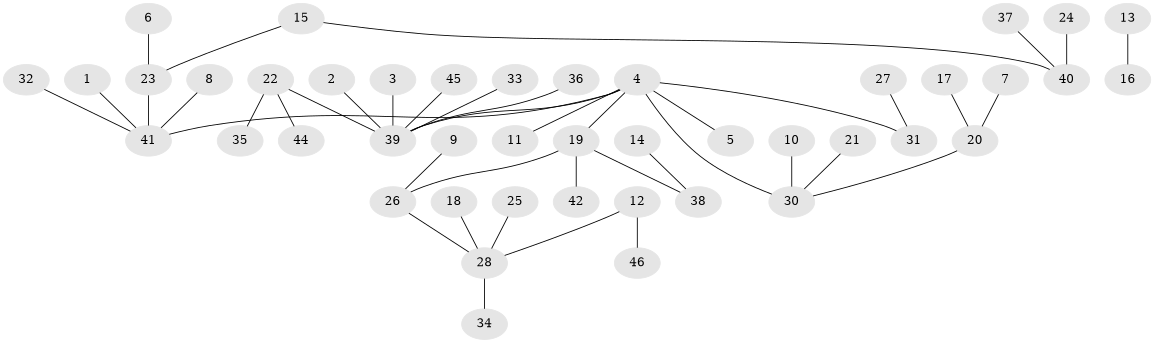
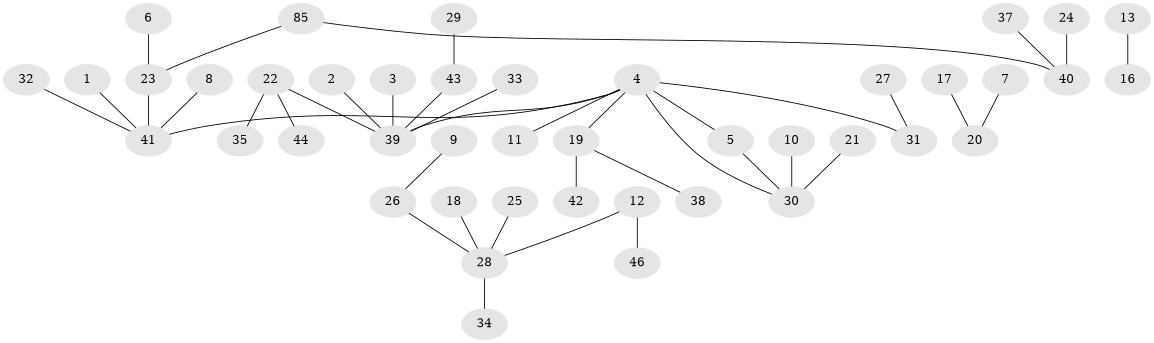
(301, 19) -> (301, 19)
none -> (454, 19)
(454, 80) -> (454, 80)
(576, 80) -> none
(637, 141) -> none
(485, 171) -> none
(886, 176) -> (761, 171)
